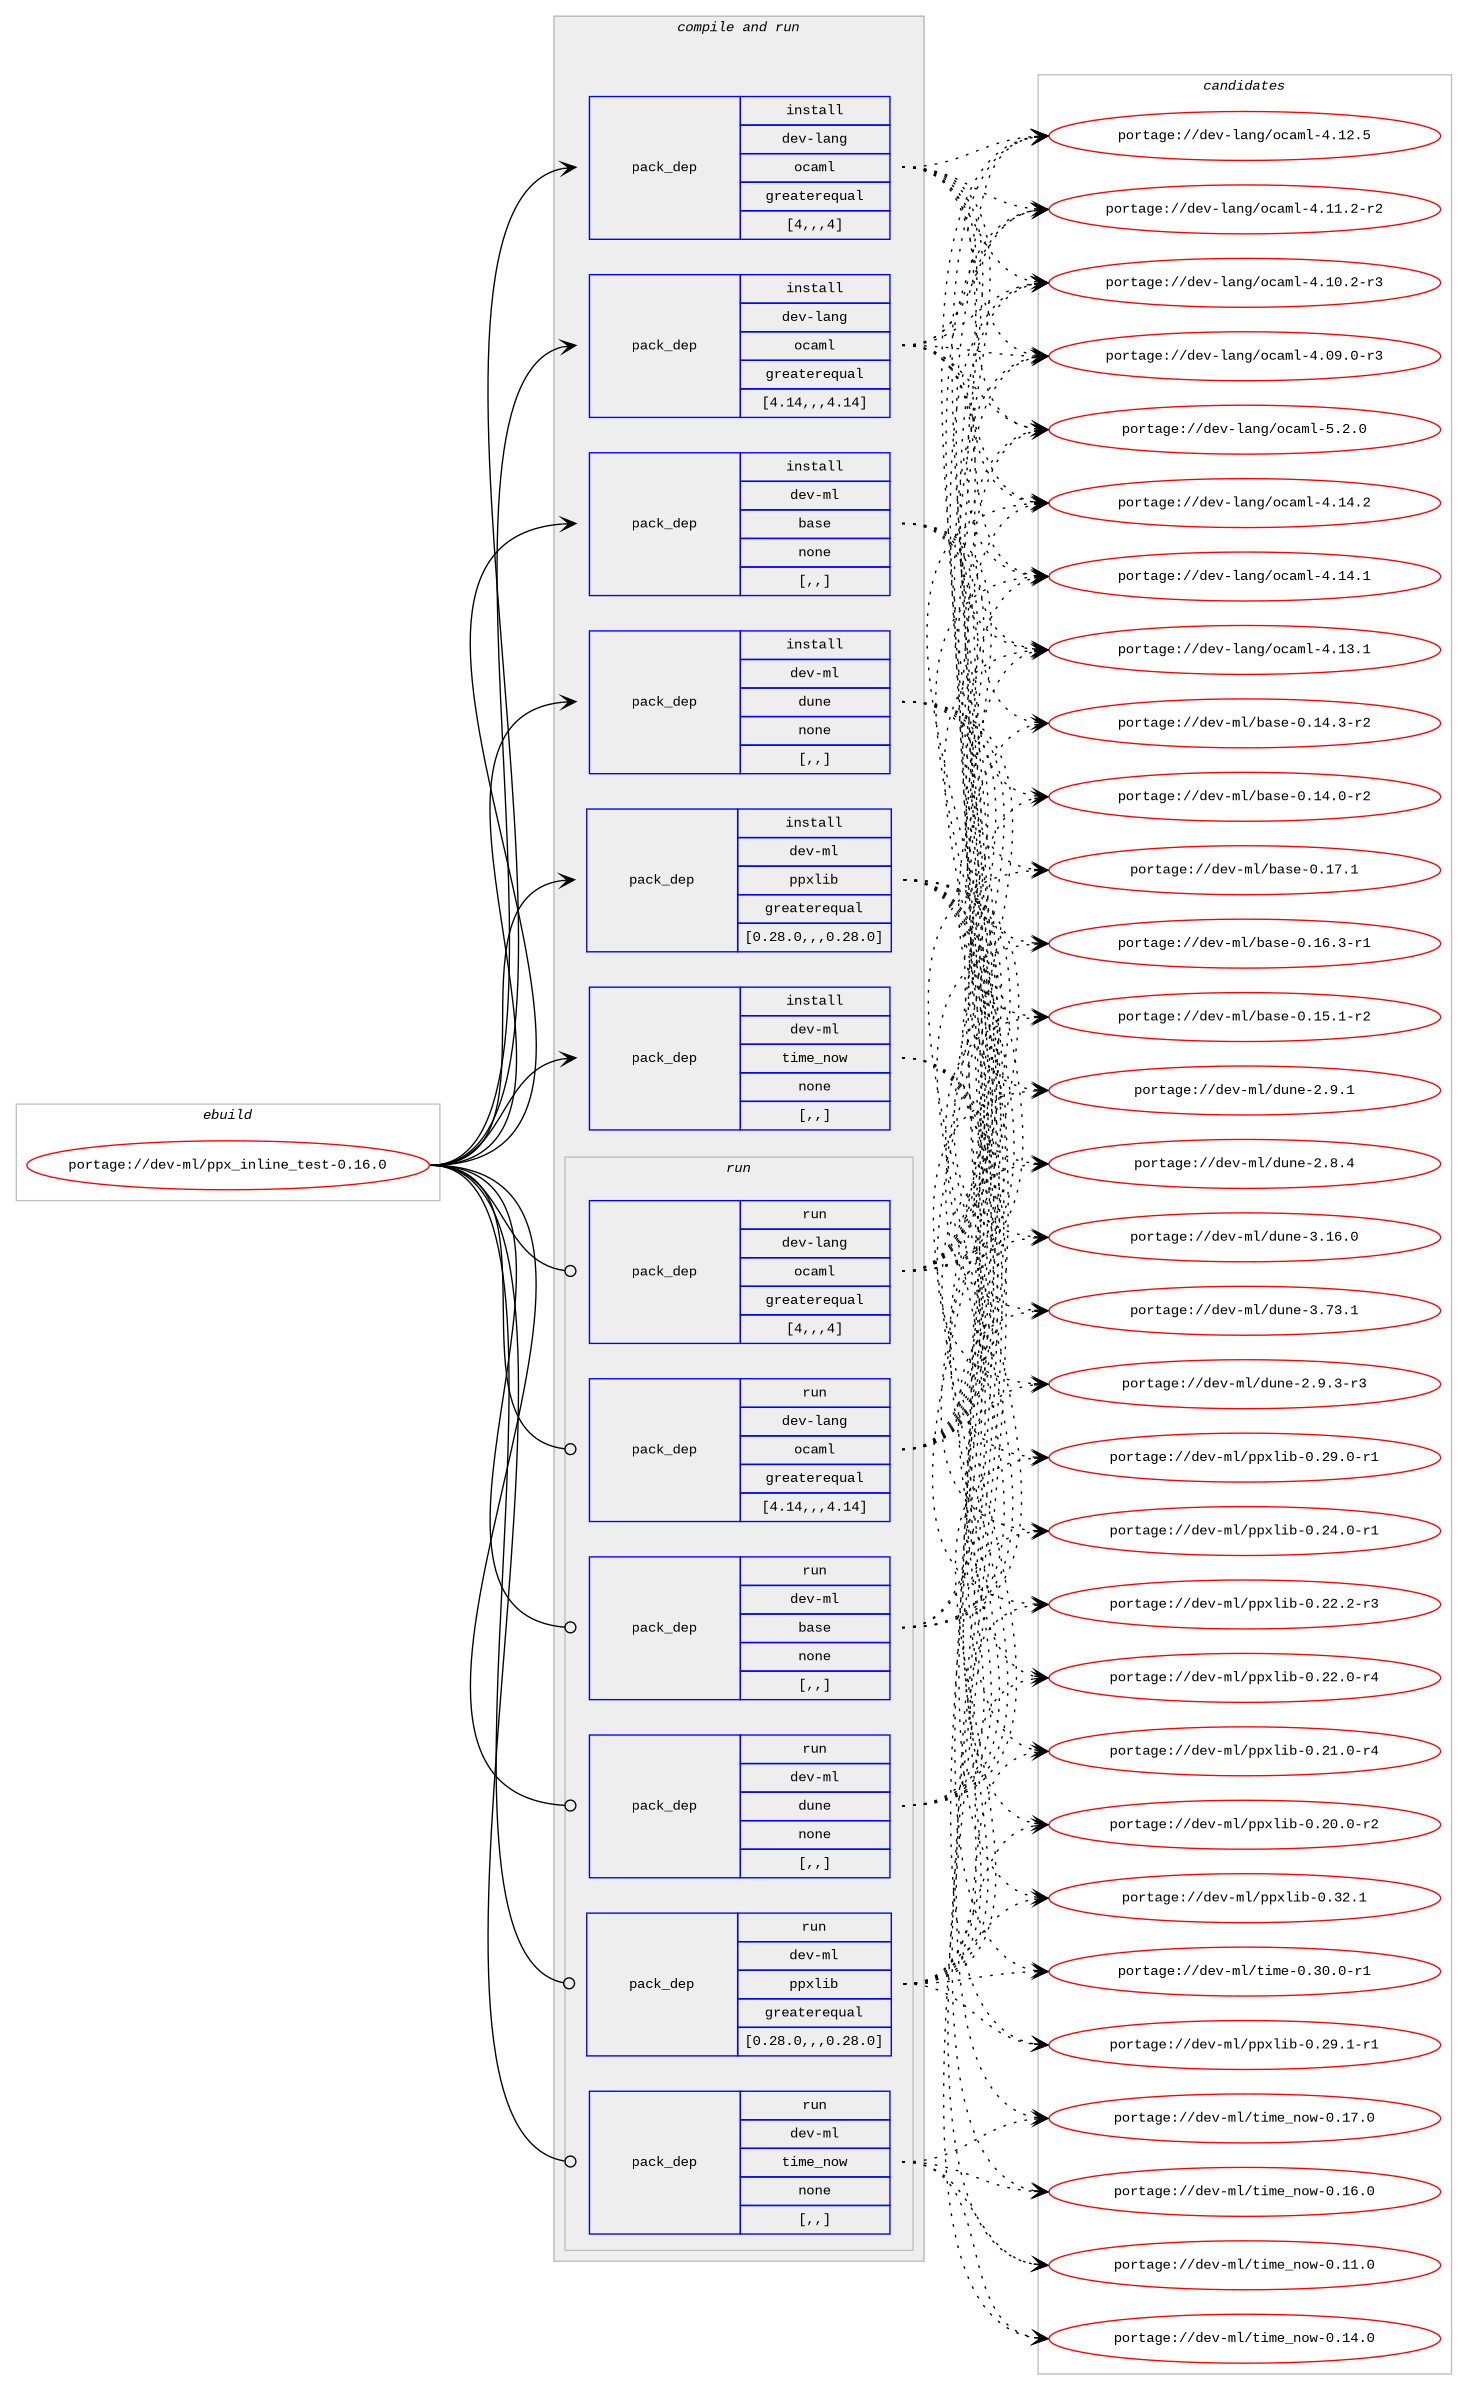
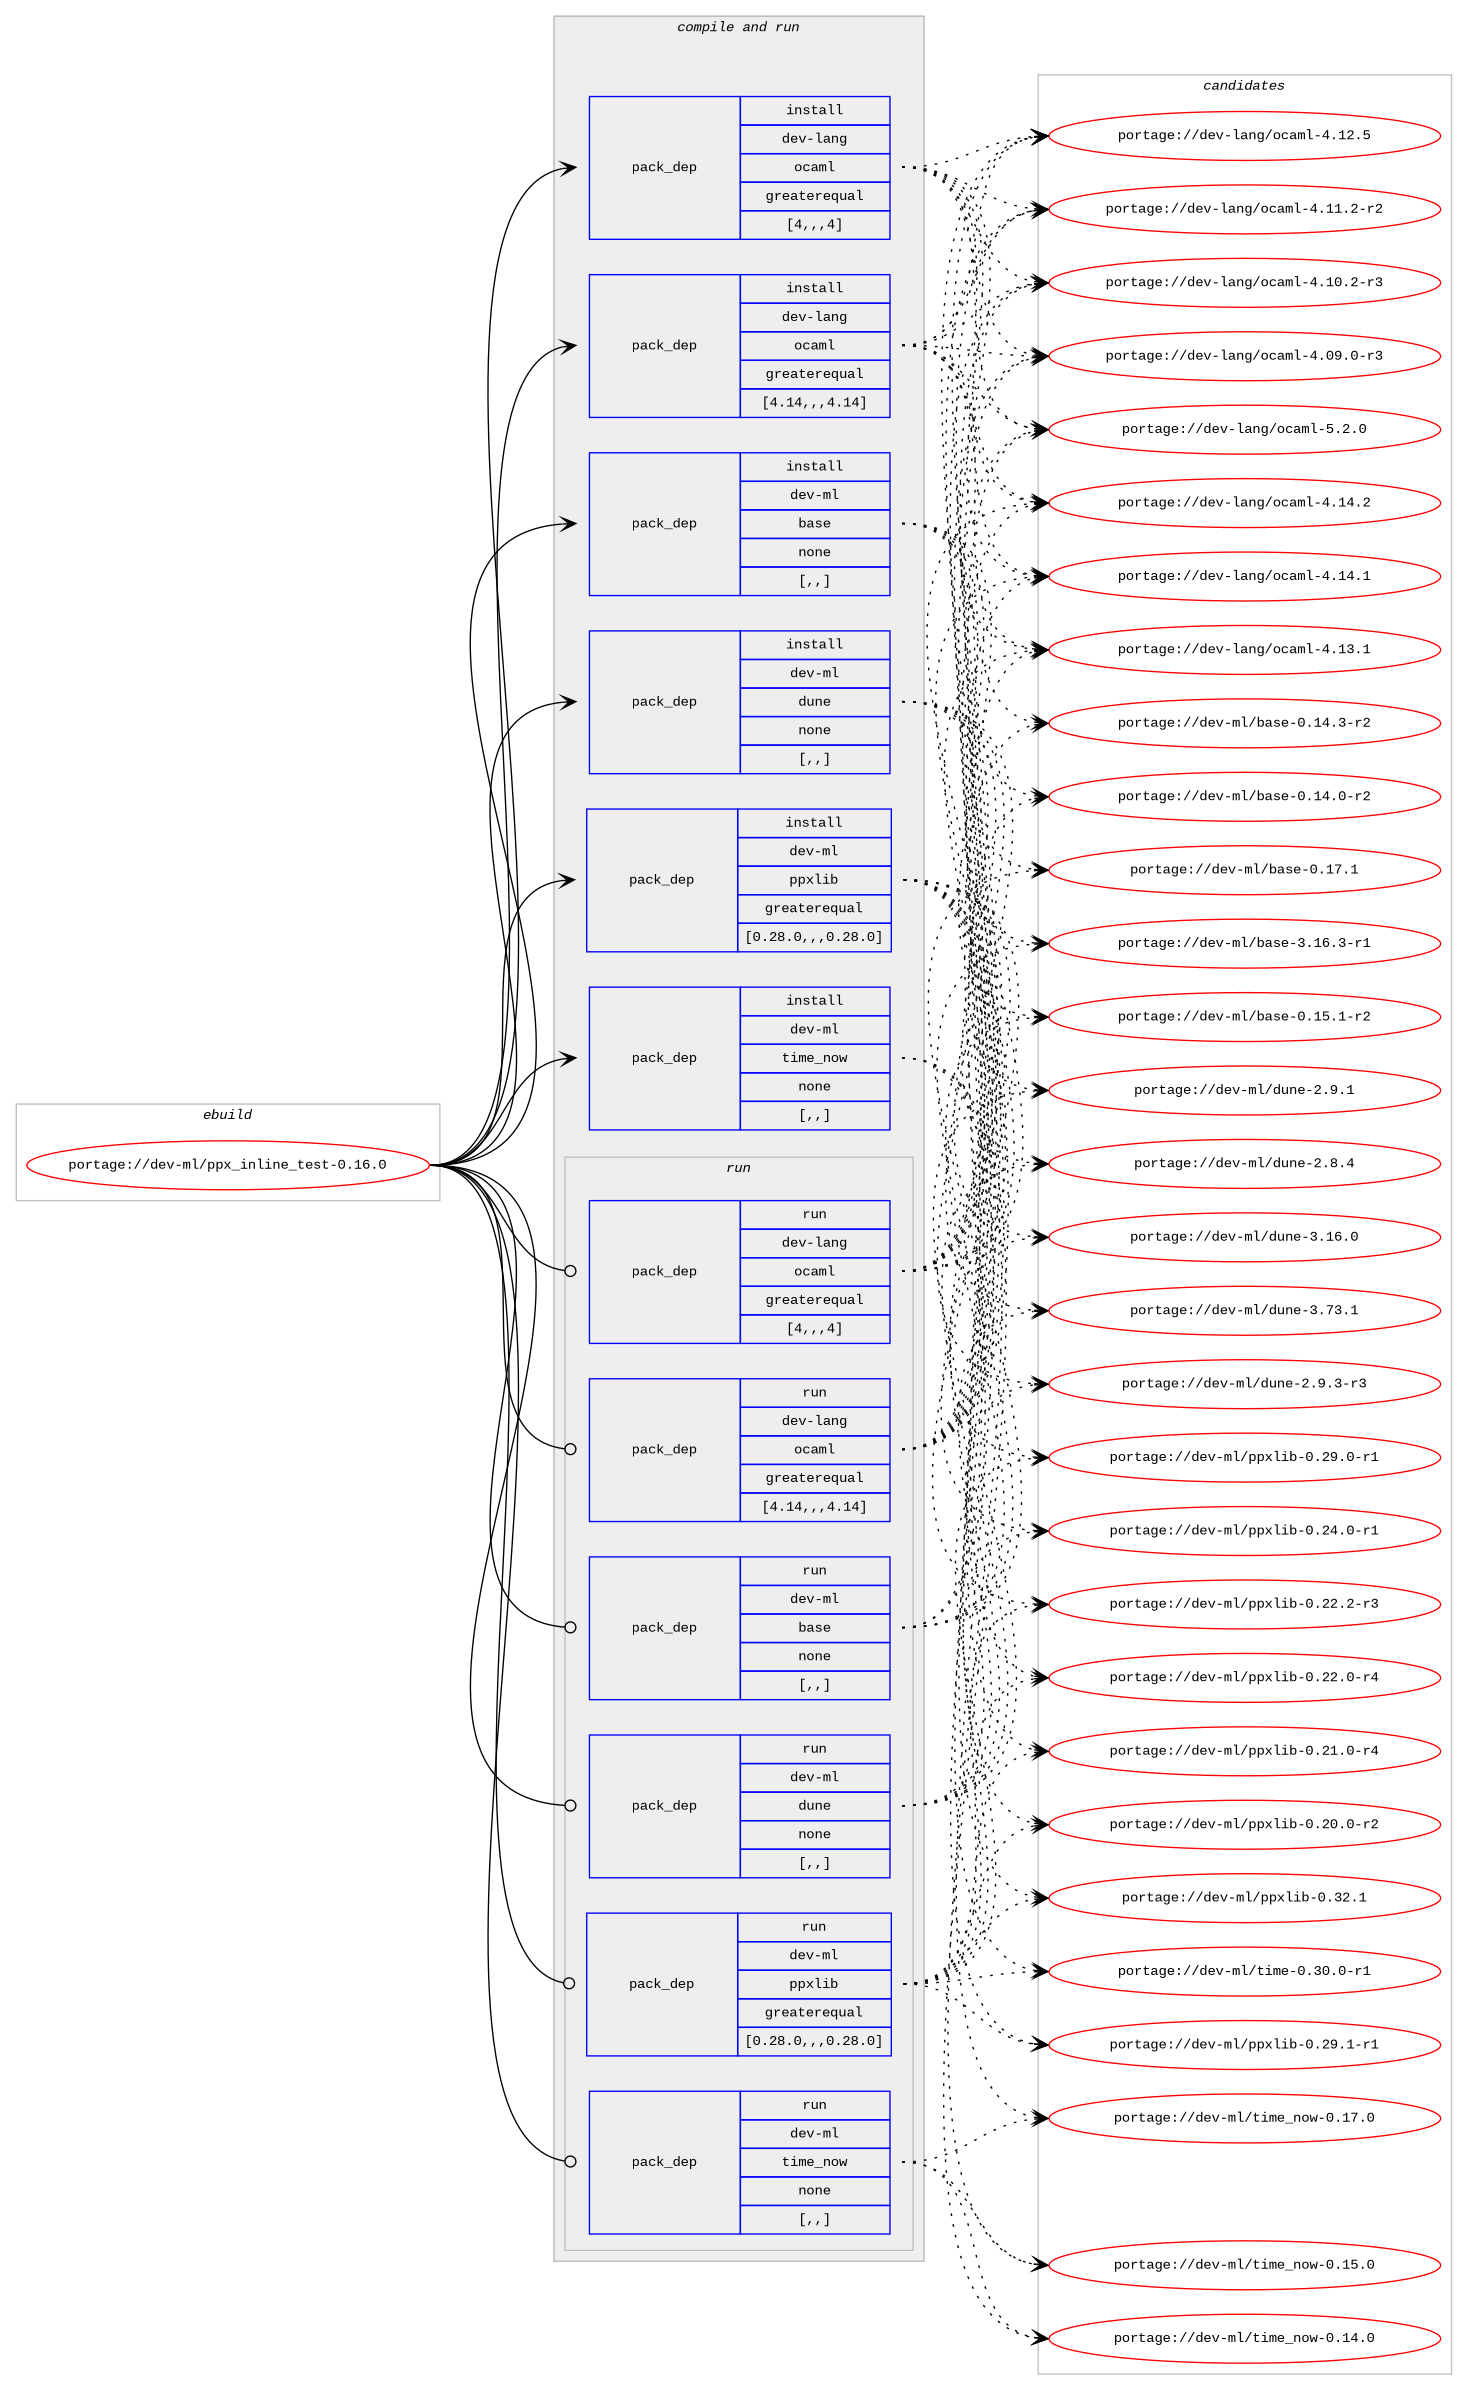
(1245, 944) -> (1245, 944)
(1245, 2192) -> none
(1245, 2265) -> (1245, 2265)
